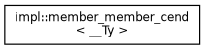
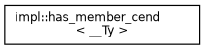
(102, 25) -> (102, 25)
